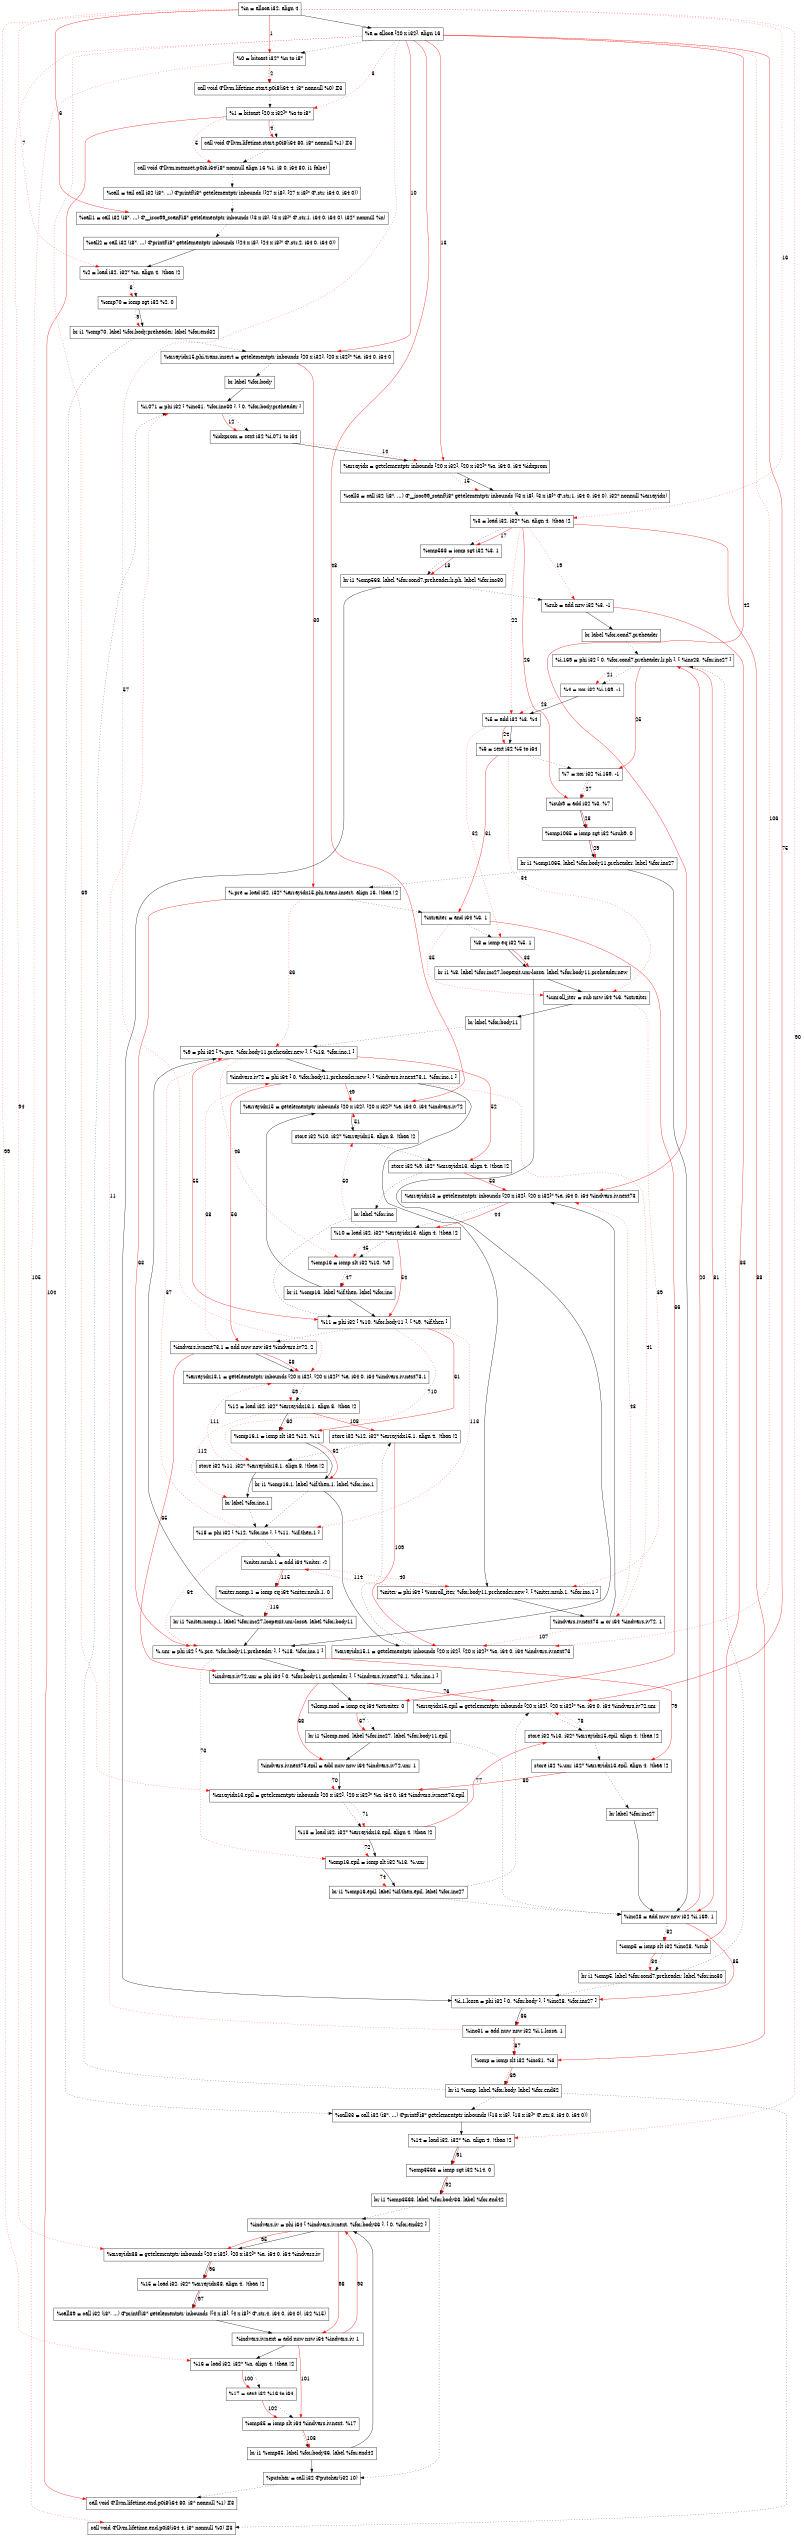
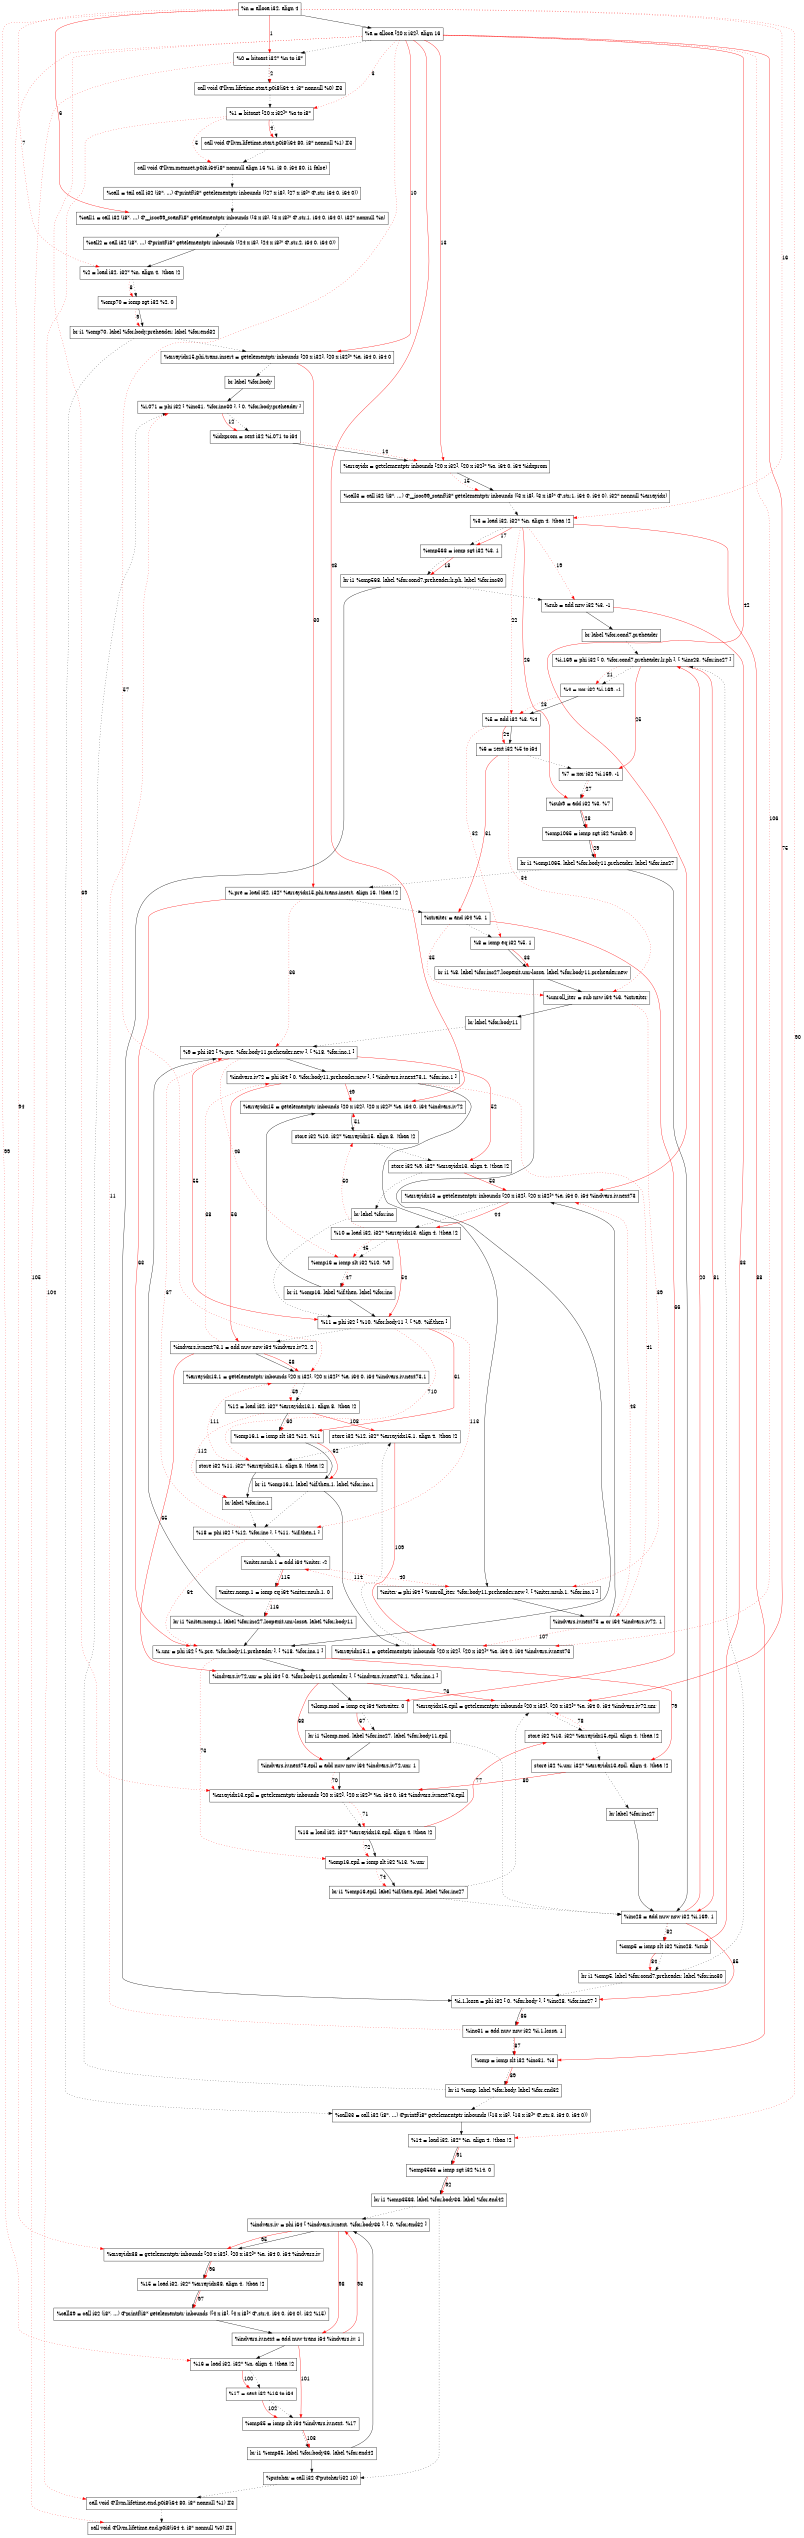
(47, 1256) -> (47, 1256)
(298, 2339) -> (298, 2339)
(786, 2471) -> (162, 2514)
